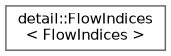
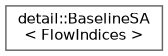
(86, 28) -> (84, 28)
